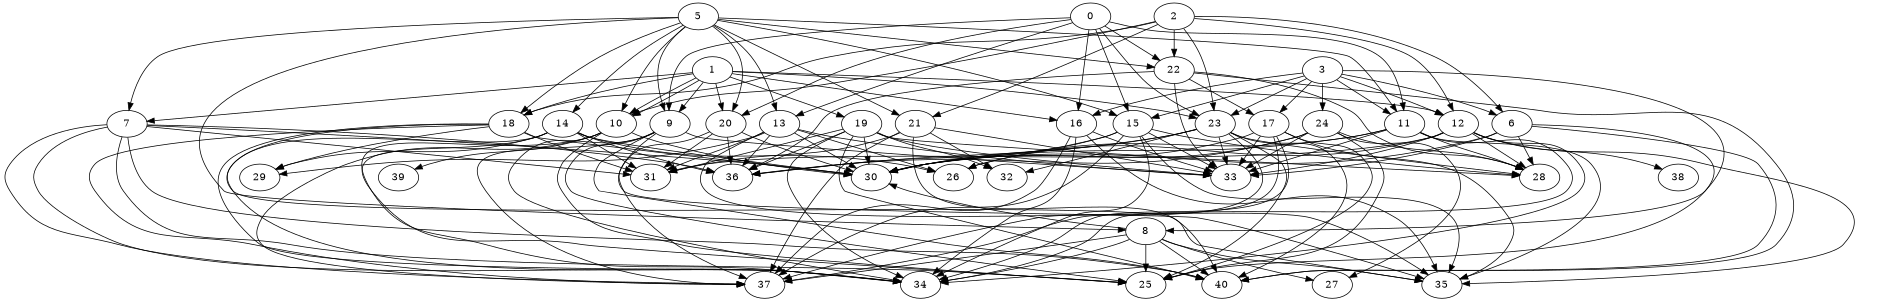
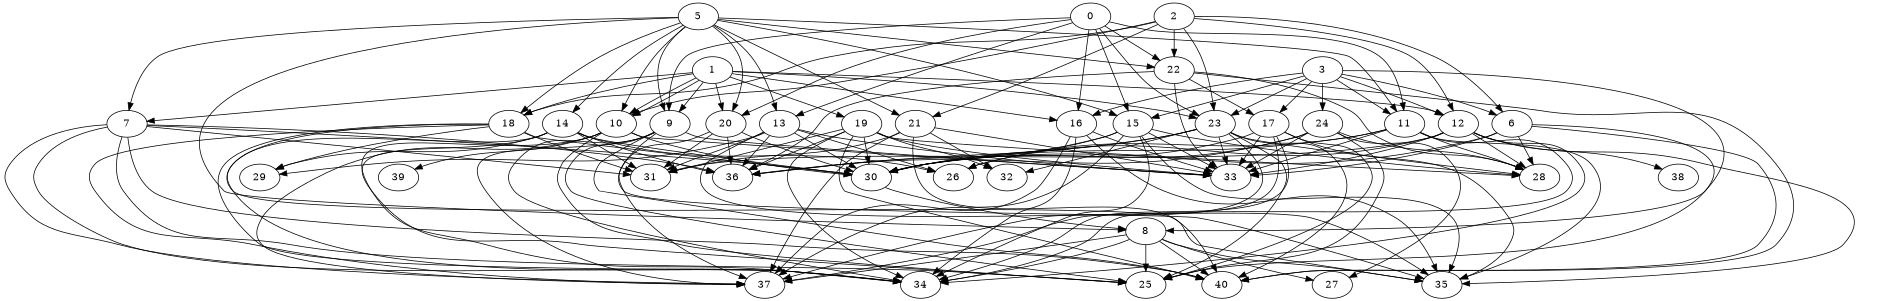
none -> (917, 156)
(1010, 213) -> (1001, 214)
